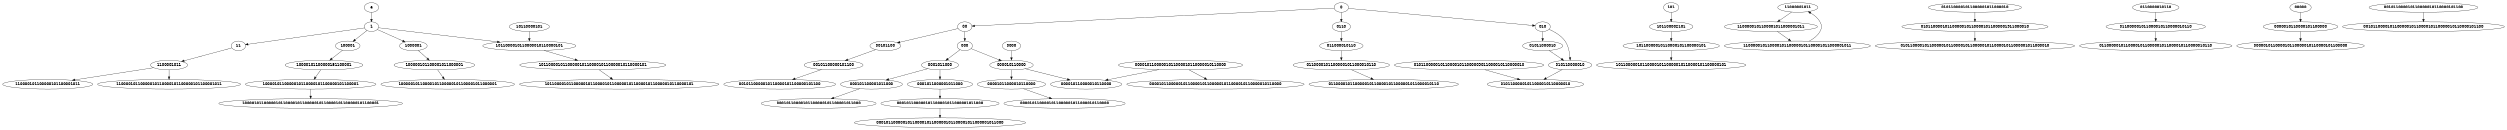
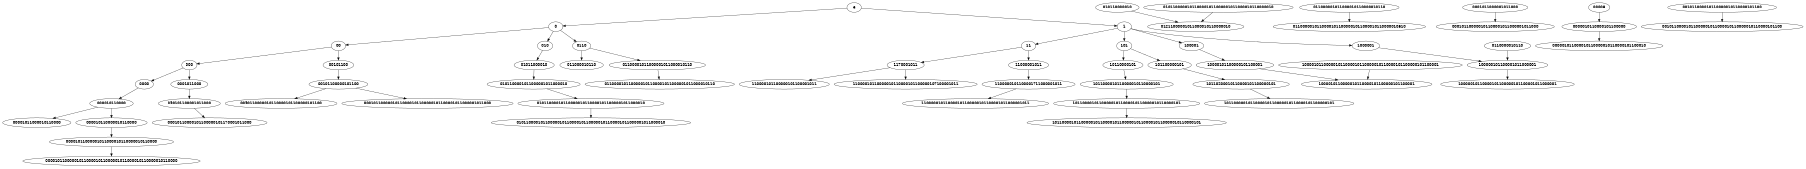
(2301, 7) -> (1599, 7)
(2156, 16) -> (1507, 54)
none -> (706, 17)
(1671, 27) -> (1170, 65)
(1771, 27) -> (1029, 84)
(1821, 27) -> (1029, 54)
(1975, 27) -> (591, 103)
(438, 35) -> (1124, 35)
(1564, 40) -> none
(1671, 46) -> (1241, 84)
(2156, 46) -> (1349, 27)
(2301, 46) -> (1599, 46)
(985, 54) -> (168, 74)
none -> (1124, 54)
(1341, 54) -> (614, 54)
(1555, 55) -> (534, 73)
(169, 65) -> (906, 65)
(324, 65) -> (1235, 65)
(1469, 65) -> (1218, 7)
(940, 73) -> none
(1134, 75) -> (111, 131)
(169, 84) -> (906, 84)
(780, 84) -> (281, 103)
(871, 84) -> (189, 103)
(1535, 84) -> (1196, 27)
(311, 93) -> (1369, 73)
(819, 103) -> (210, 123)
(1065, 103) -> none
(940, 112) -> (380, 93)
